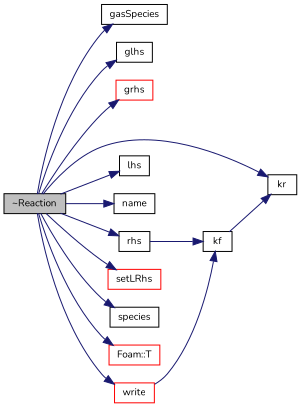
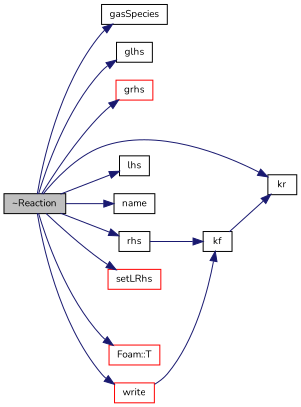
(134, 317) -> none
